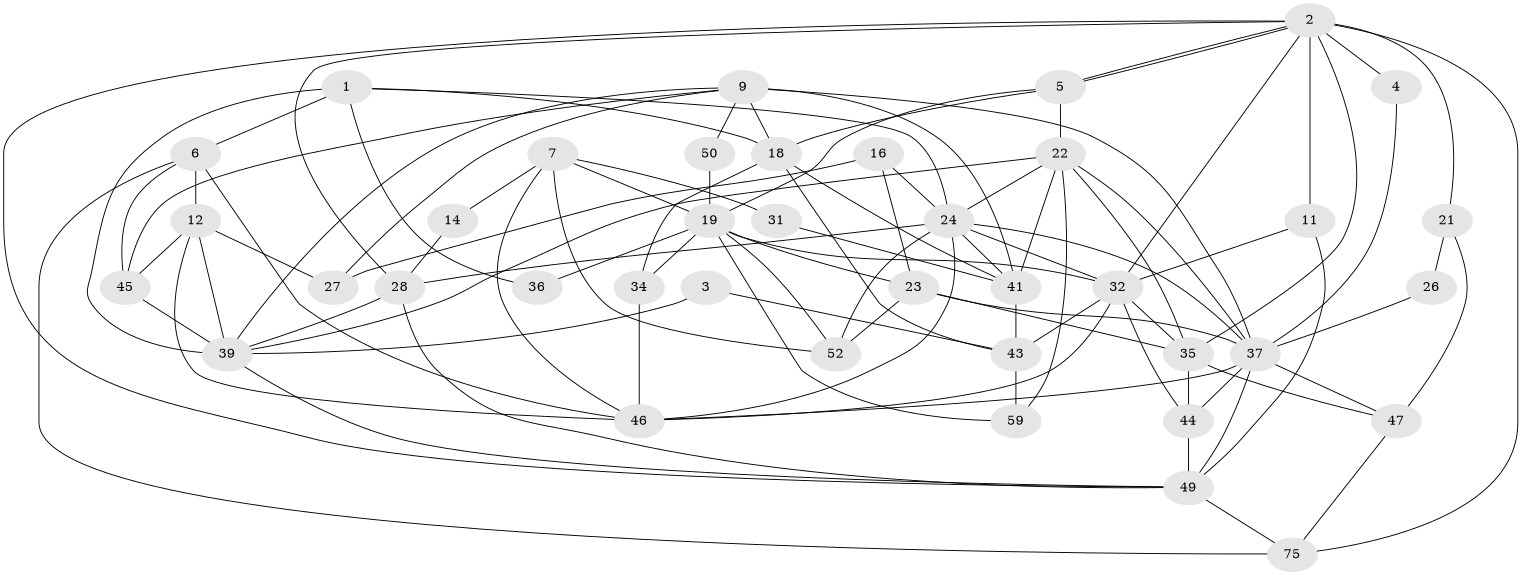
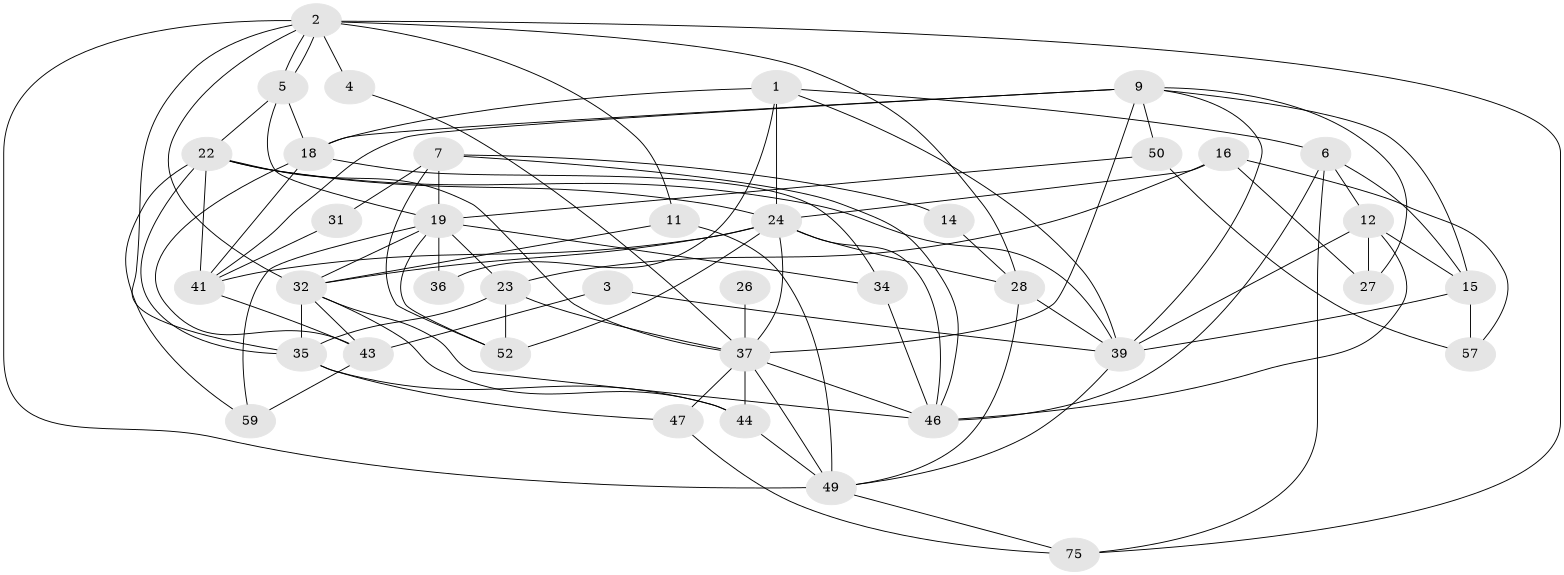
(1447, 221) -> none
(125, 288) -> (1471, 288)
none -> (1471, 354)
